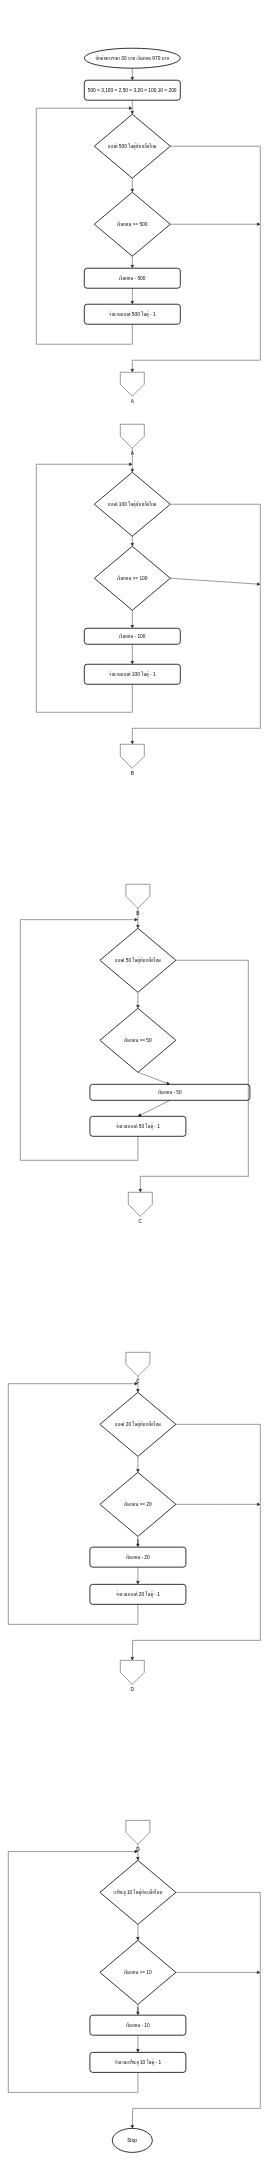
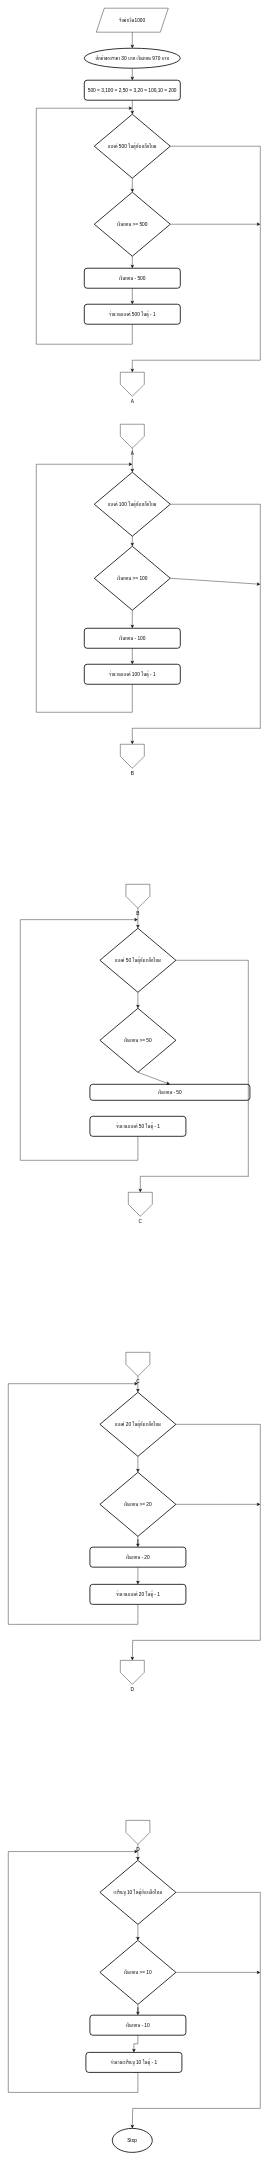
none -> (132, 20)
none -> (132, 44)
(132, 636) -> (132, 638)
(141, 1115) -> none
(138, 2062) -> (134, 2062)
